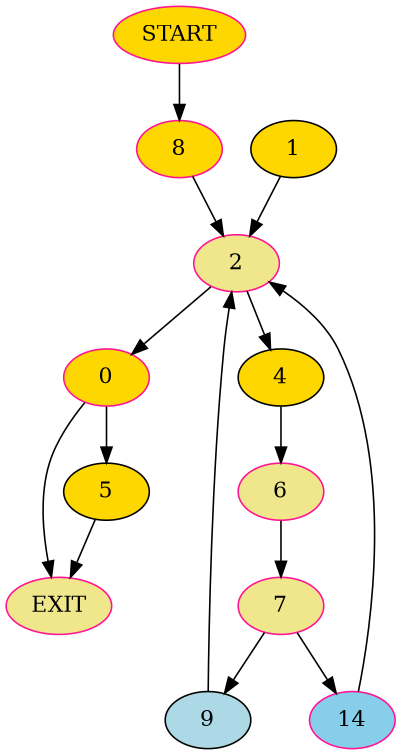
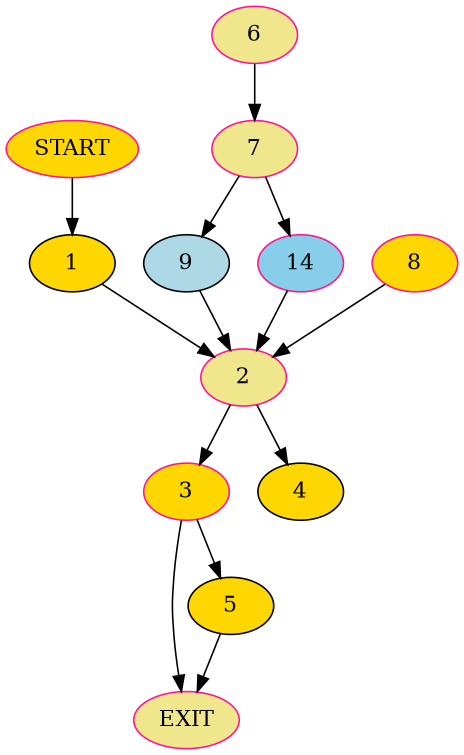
(179, 84) -> (72, 198)
(107, 377) -> (187, 492)
(281, 427) -> none
